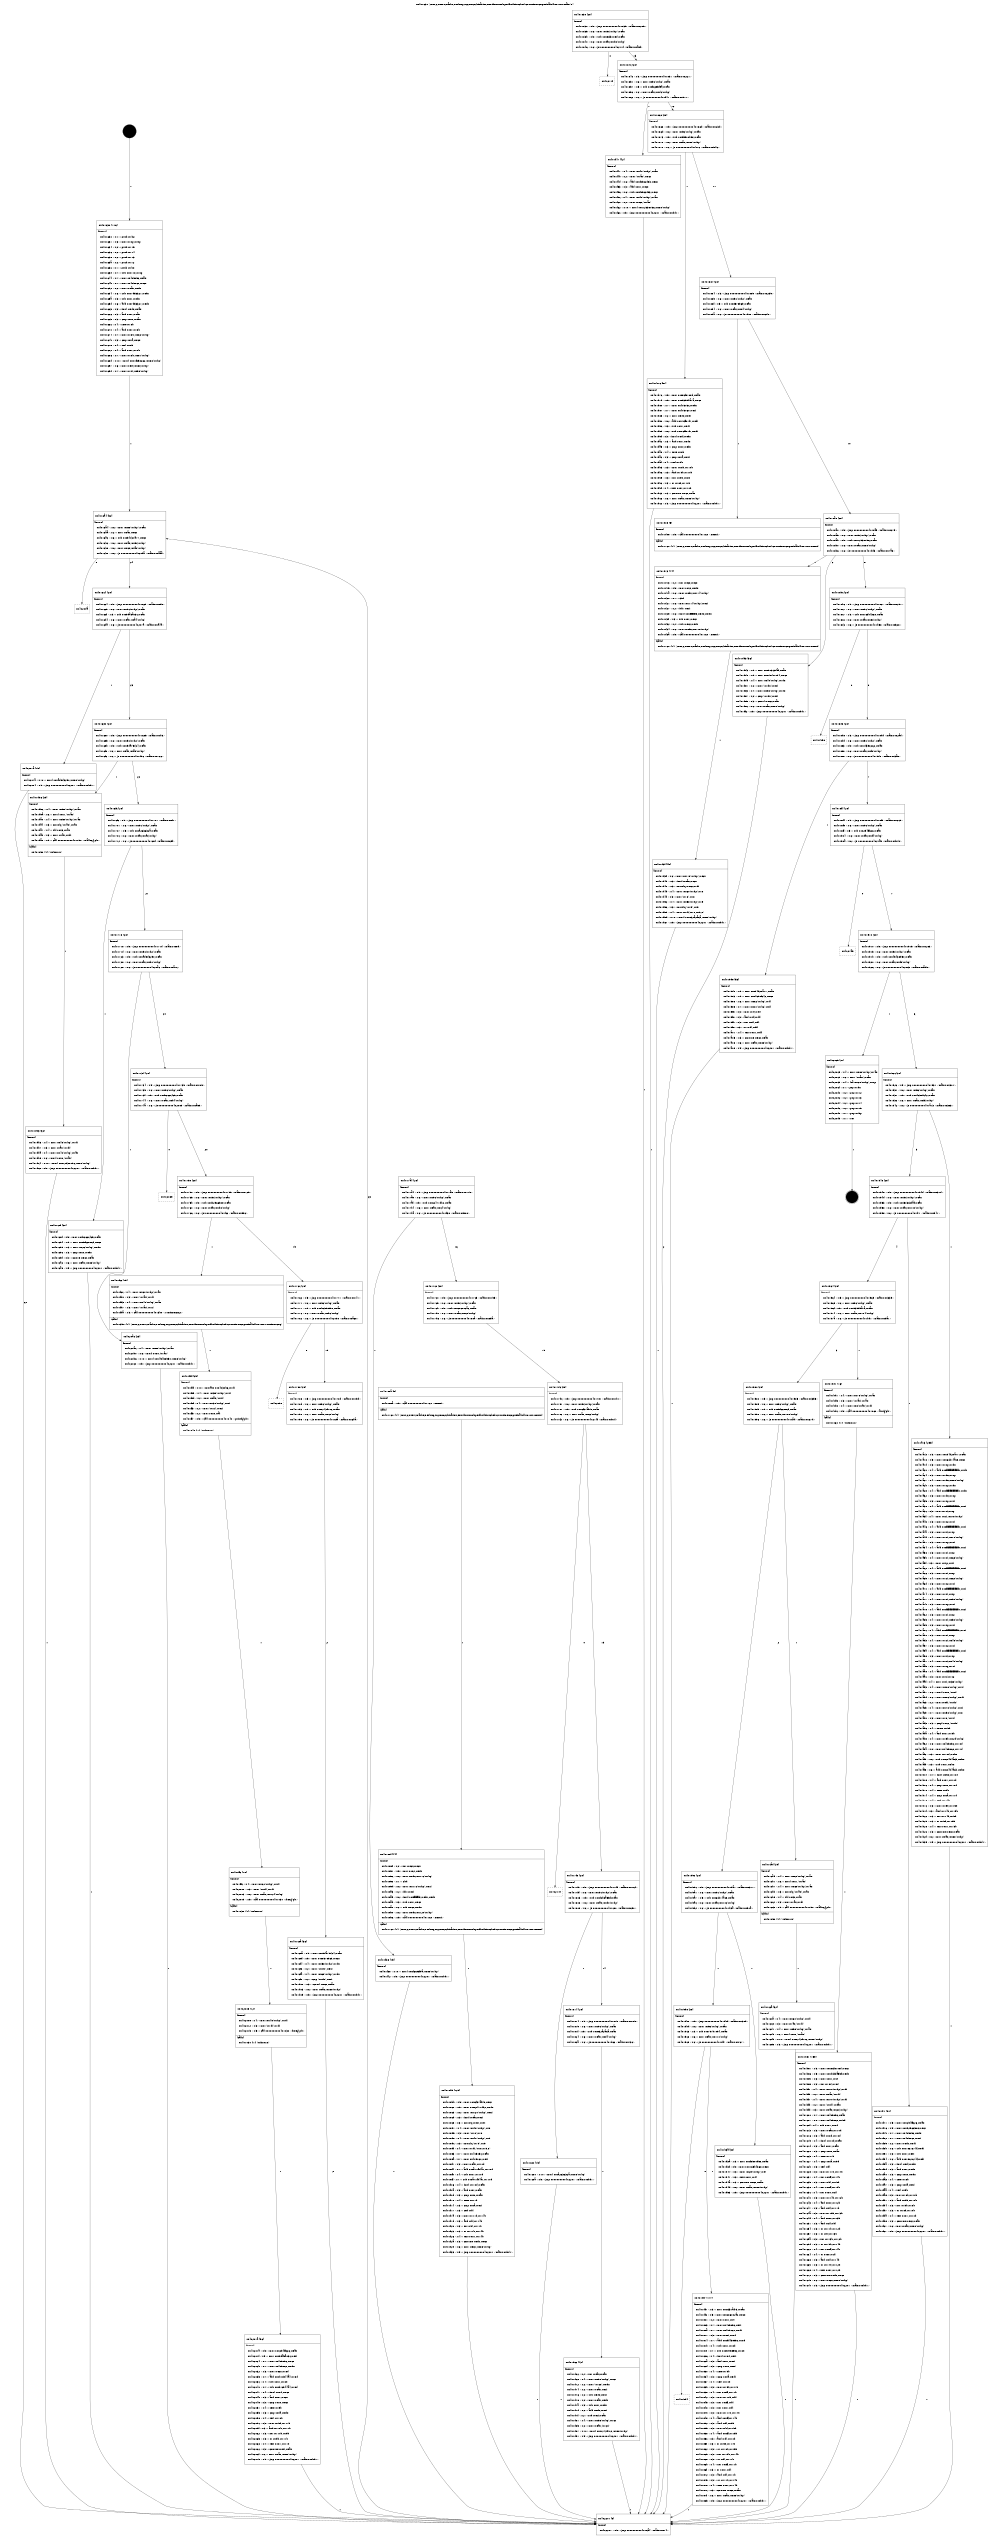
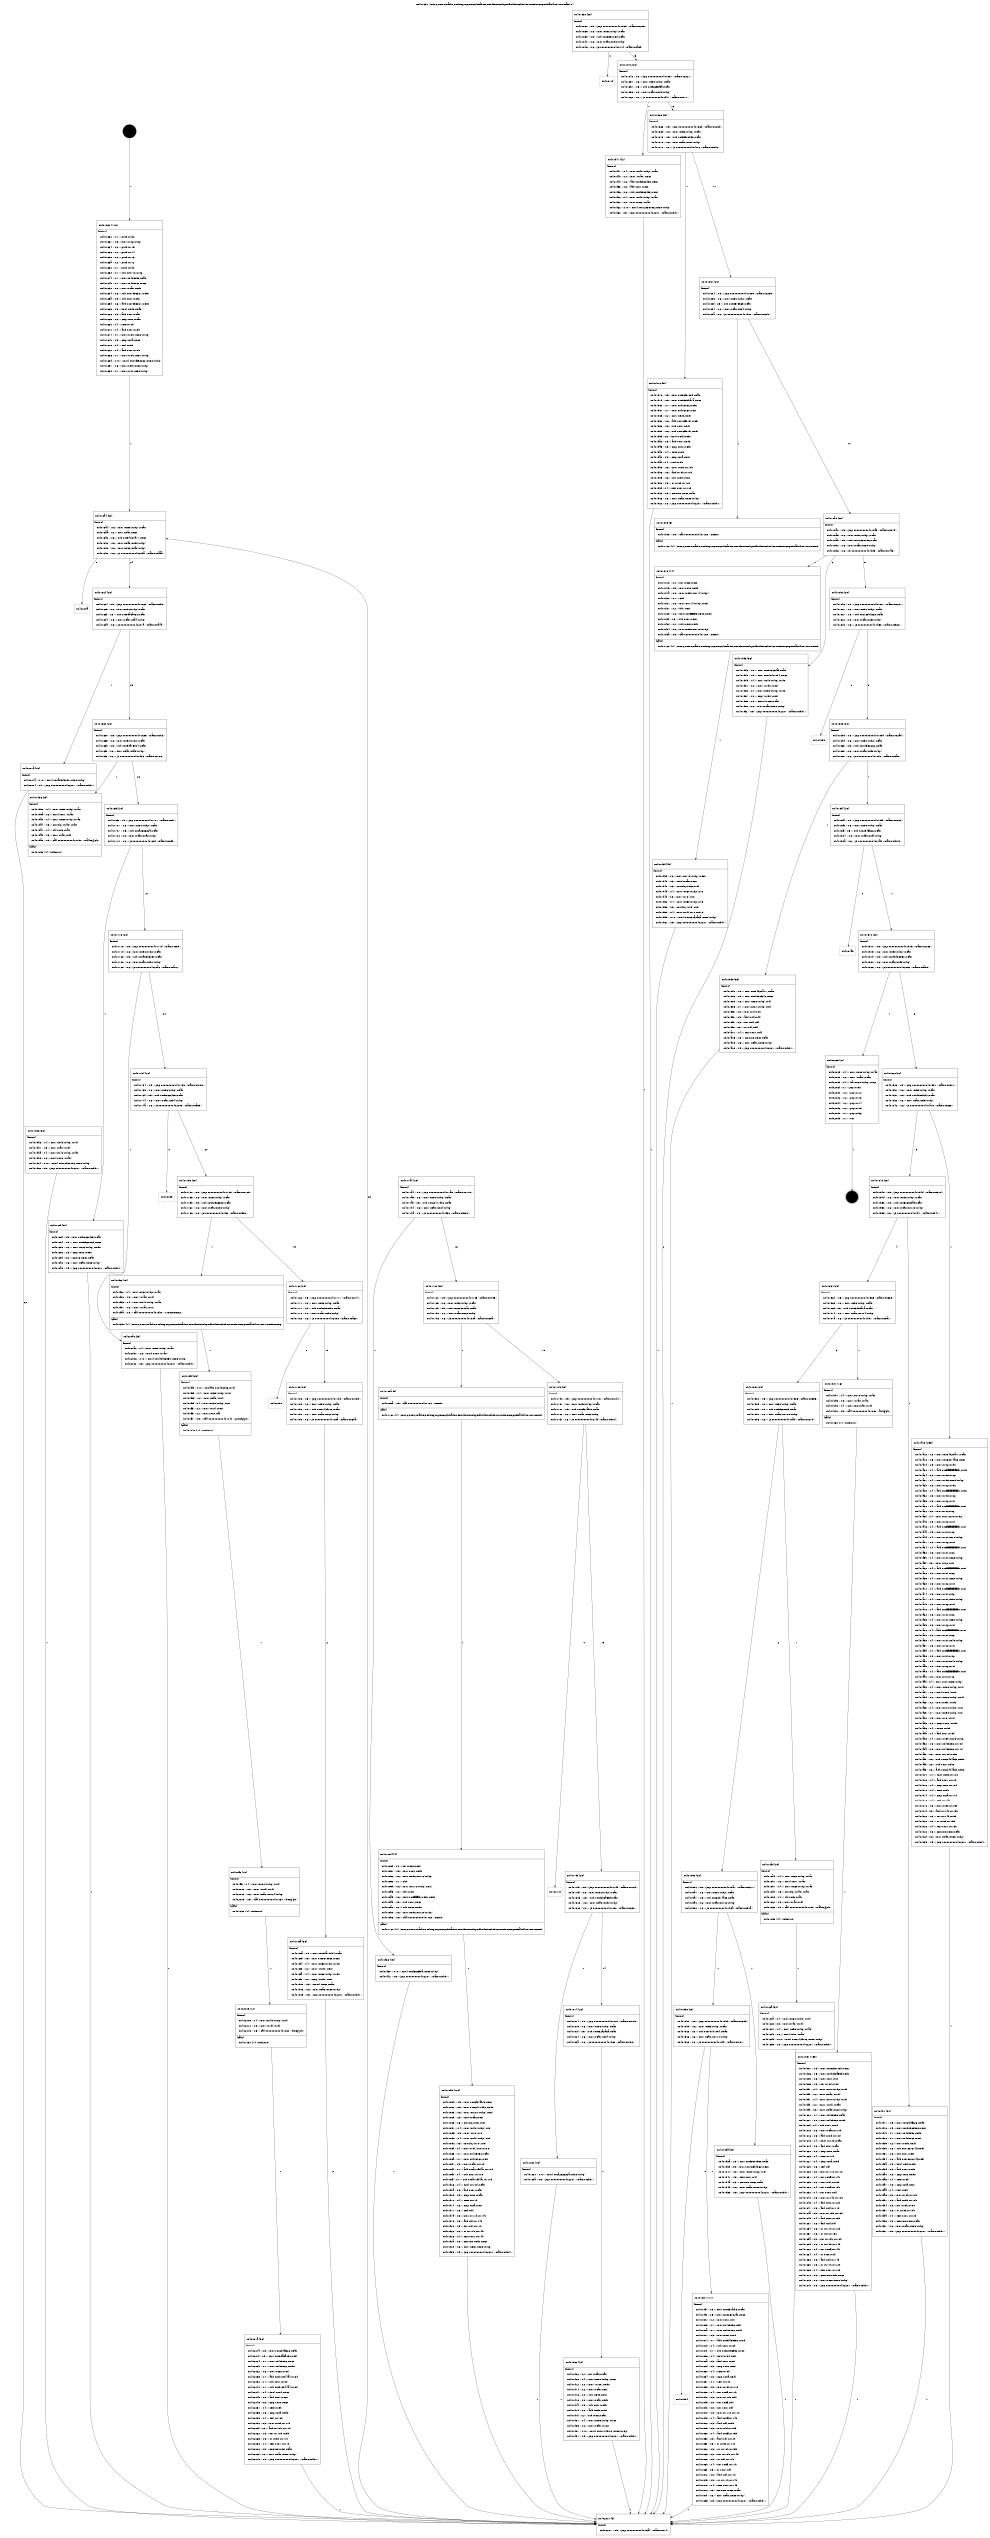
(64, 991) -> none
none -> (461, 1354)
